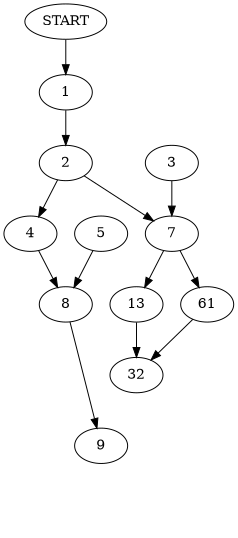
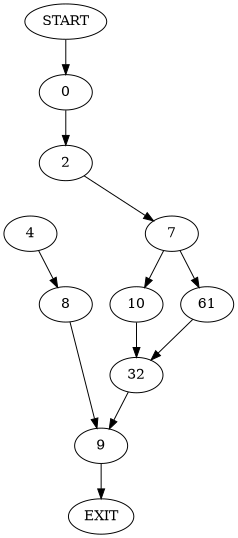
(66, 92) -> (66, 92)
(172, 163) -> none
(50, 194) -> none
(101, 234) -> none
(136, 304) -> (136, 304)
none -> (121, 406)
none -> (101, 517)
